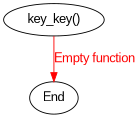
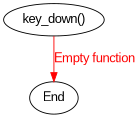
(54, 20) -> (54, 20)
